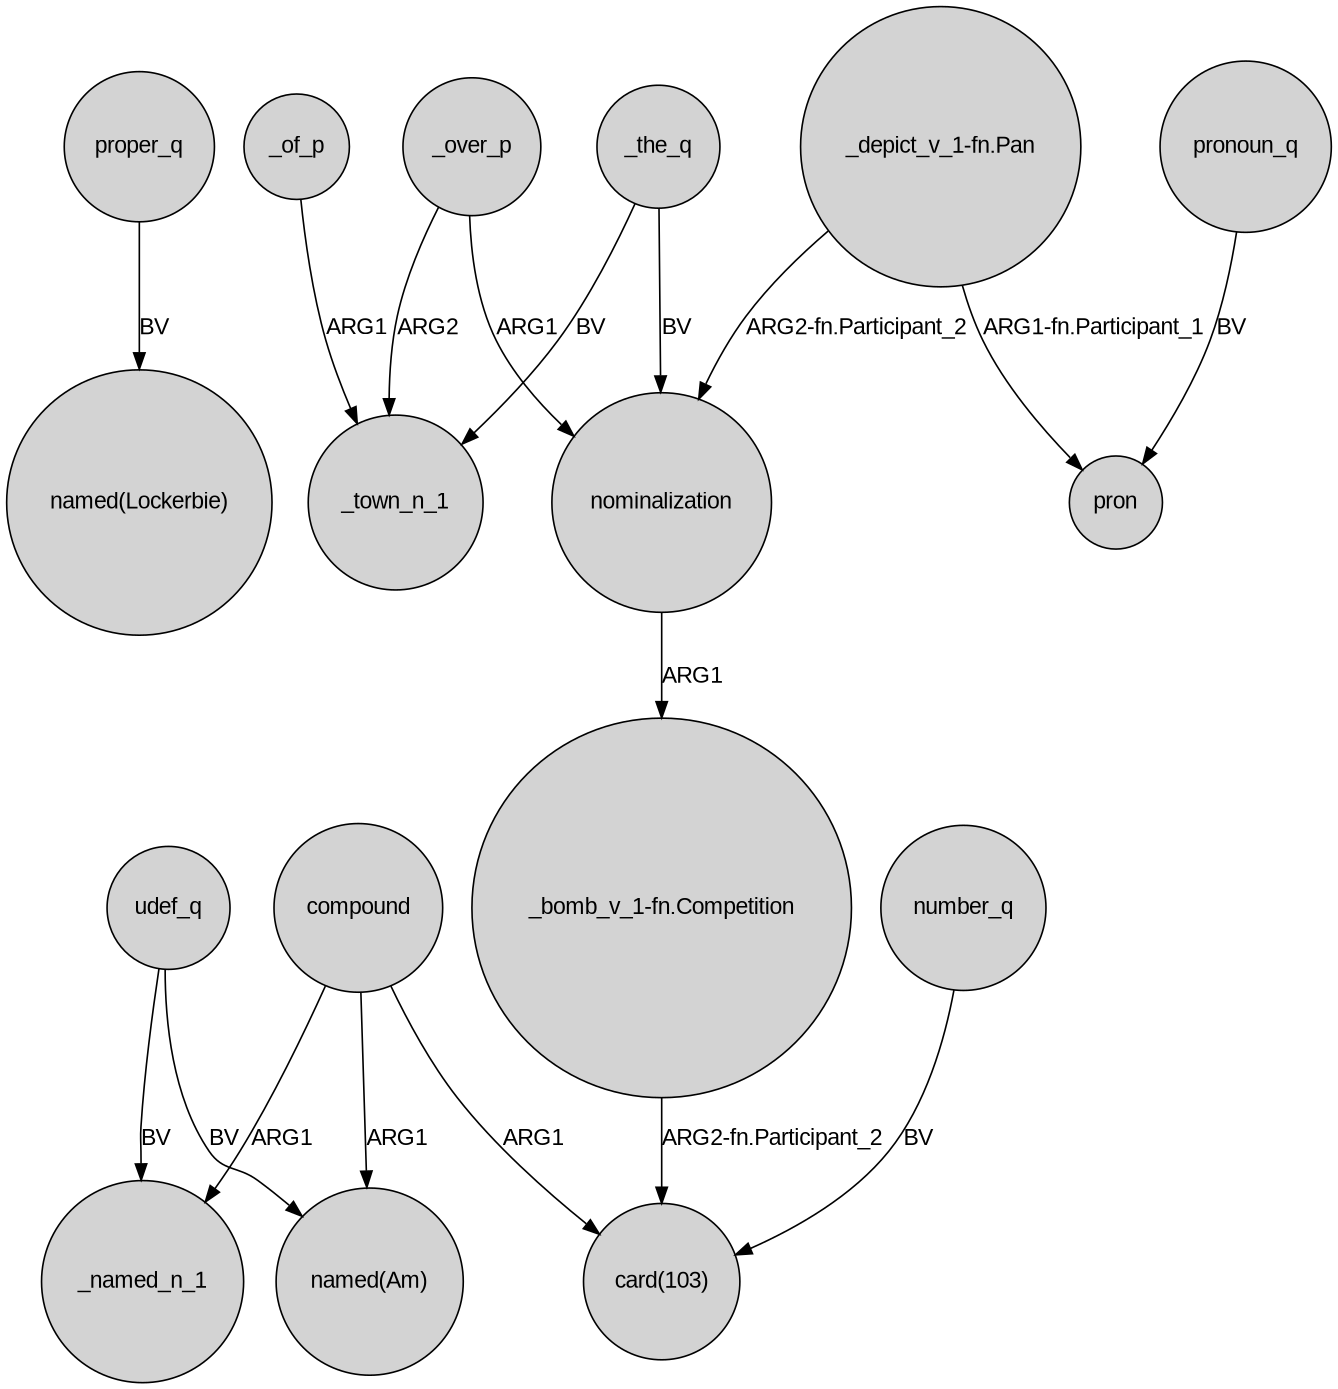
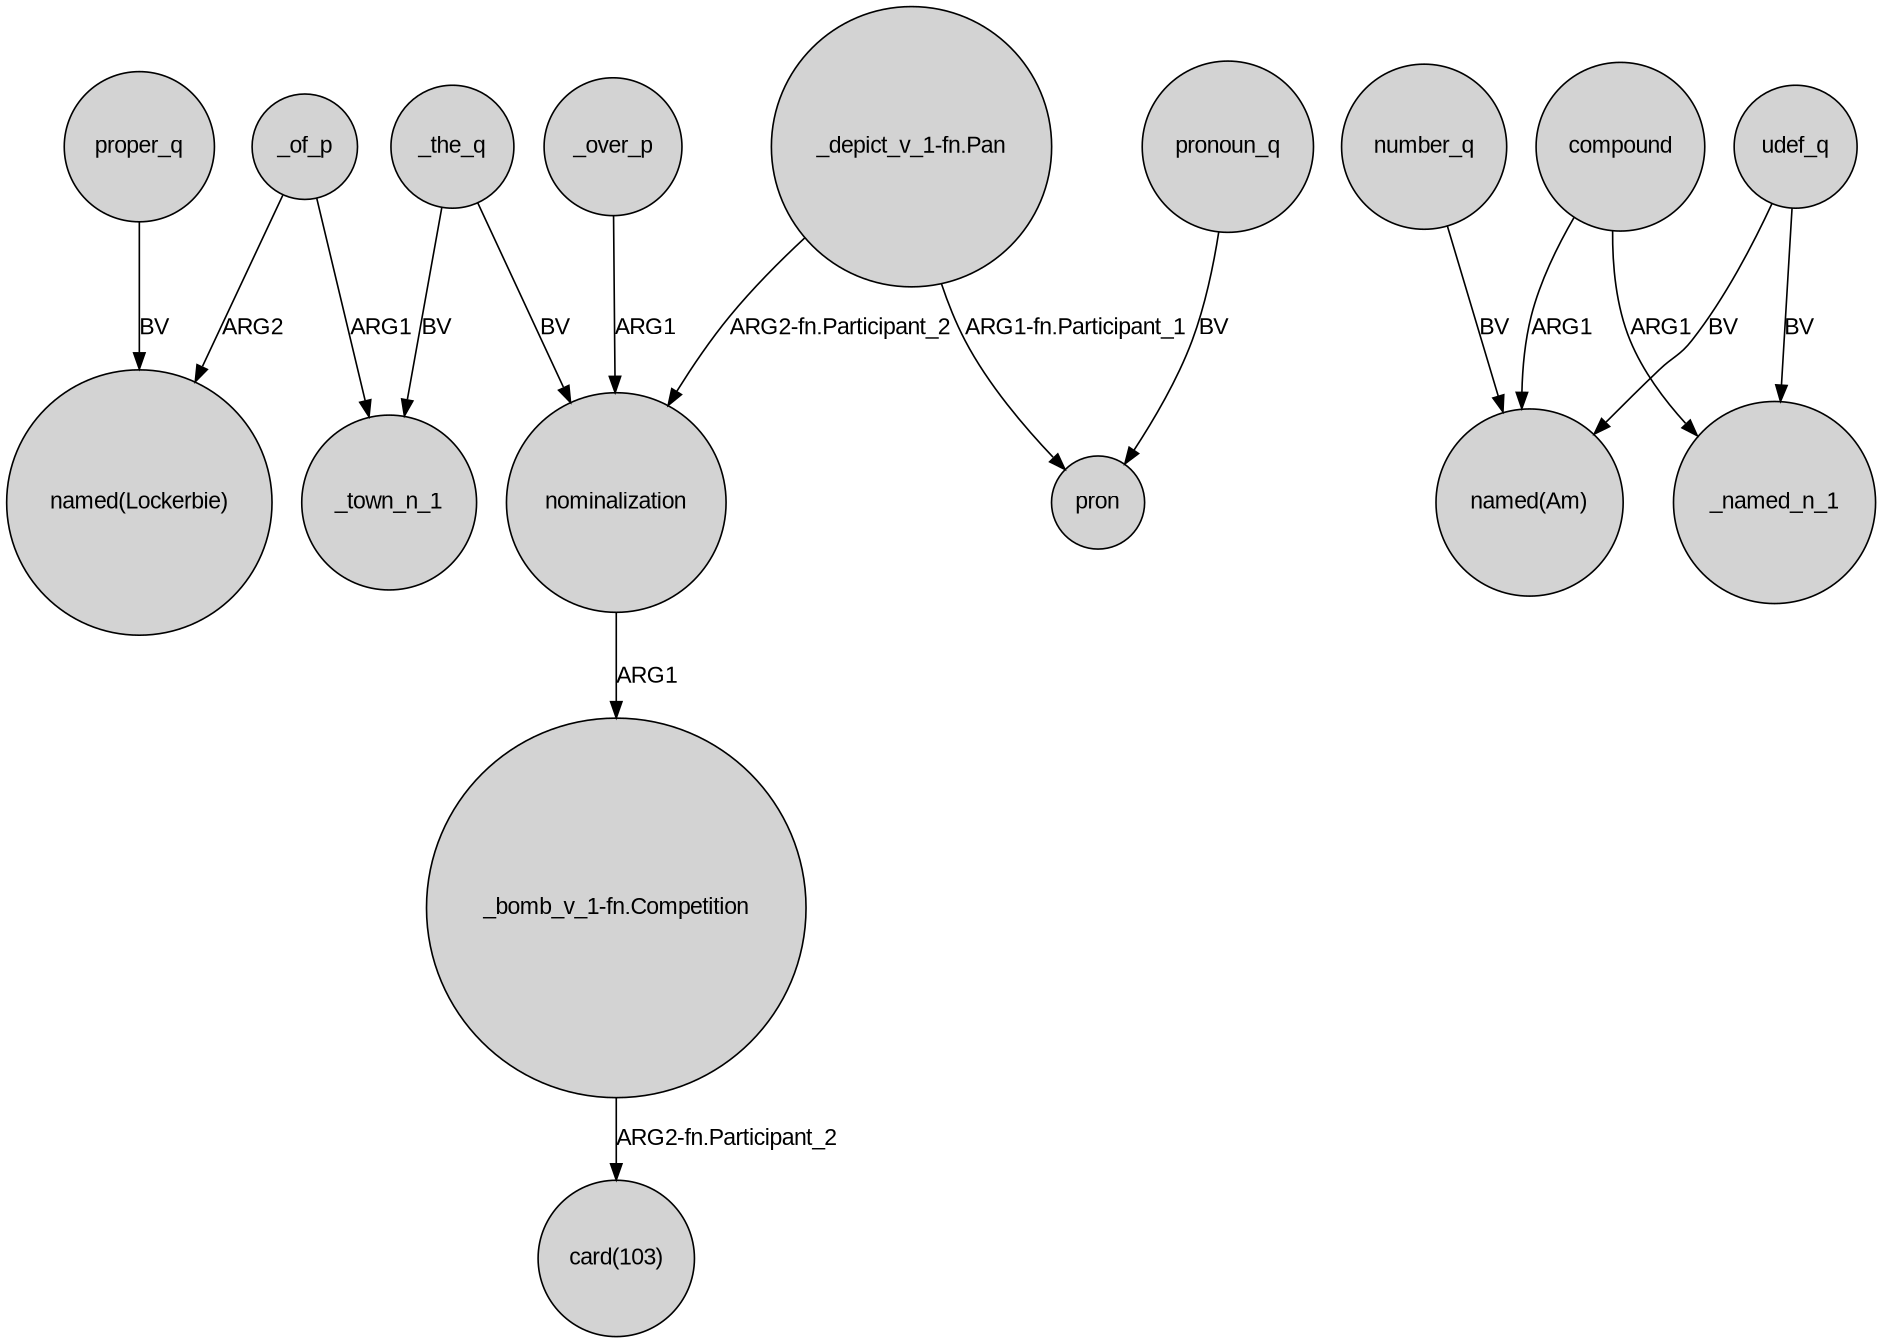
none -> (243, 281)
(401, 300) -> none
(473, 1117) -> none
(890, 1149) -> (1473, 311)
